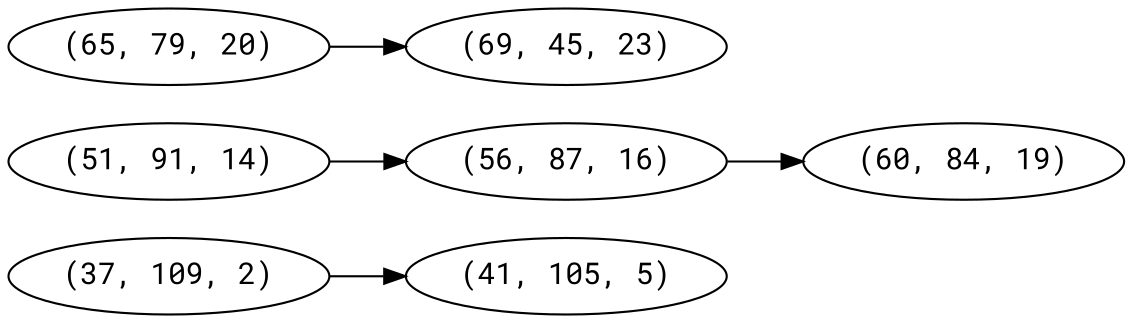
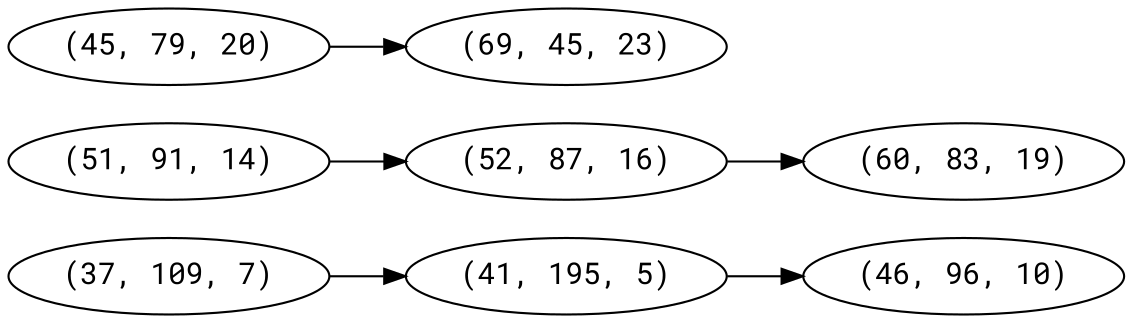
(169, 47) -> (169, 47)
(566, 162) -> (566, 162)
(964, 162) -> (964, 162)
(169, 276) -> (169, 276)
(566, 276) -> (566, 276)
none -> (964, 276)
